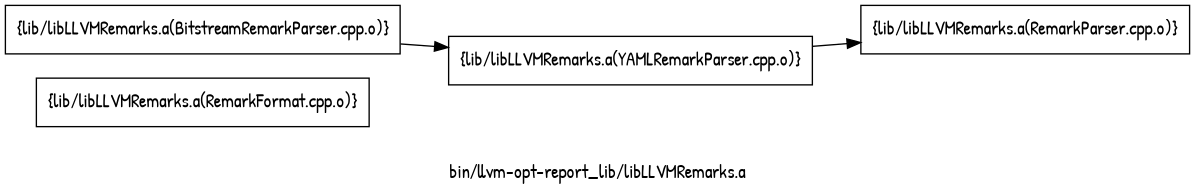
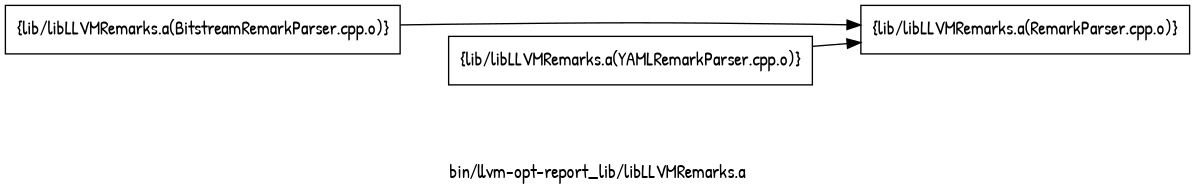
(417, 45) -> (624, 23)
(203, 102) -> none
